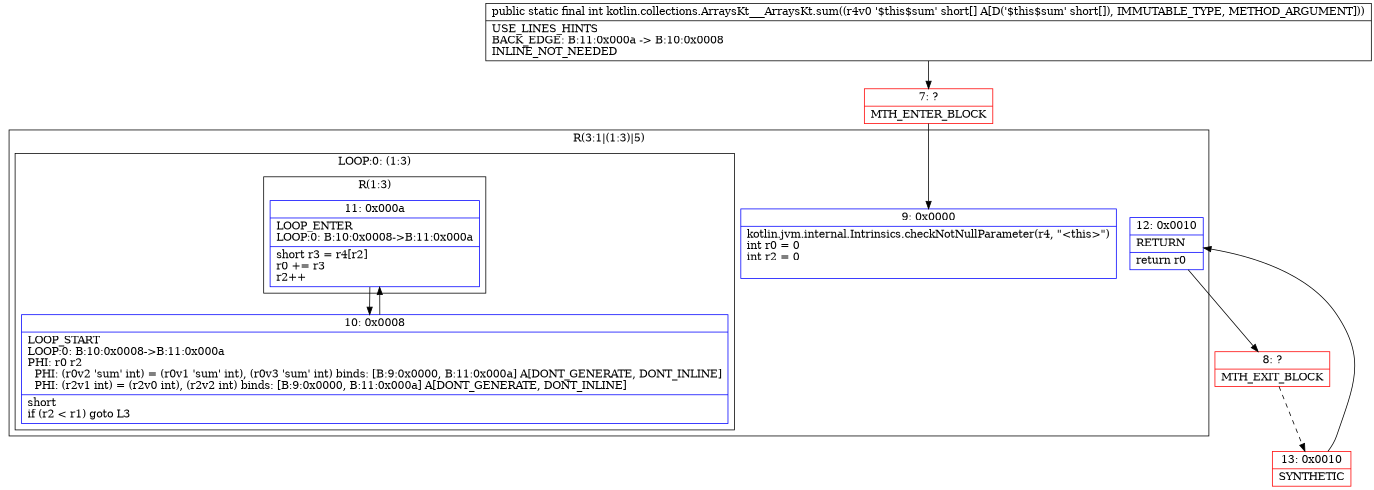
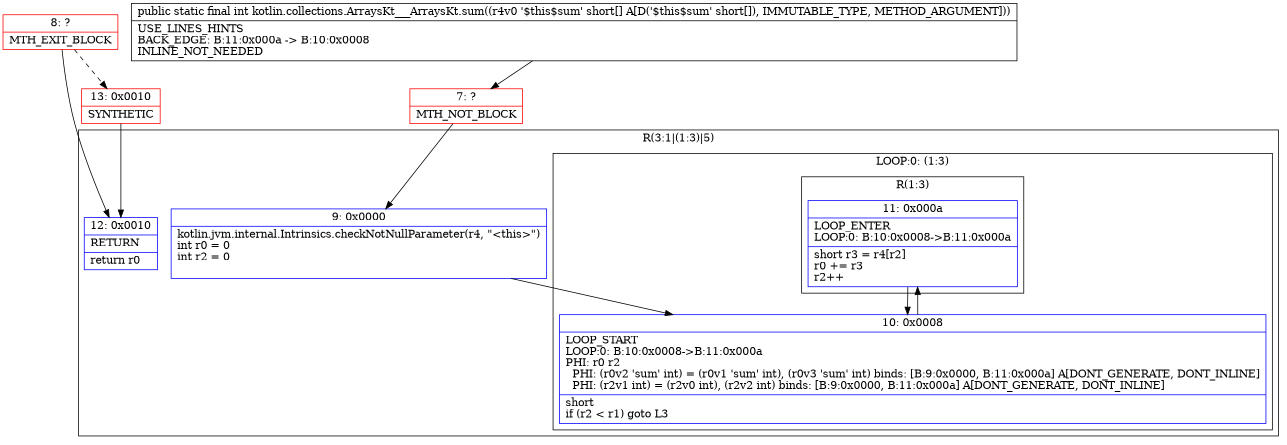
(929, 114) -> (466, 114)
none -> (588, 296)
(1221, 308) -> (75, 124)
